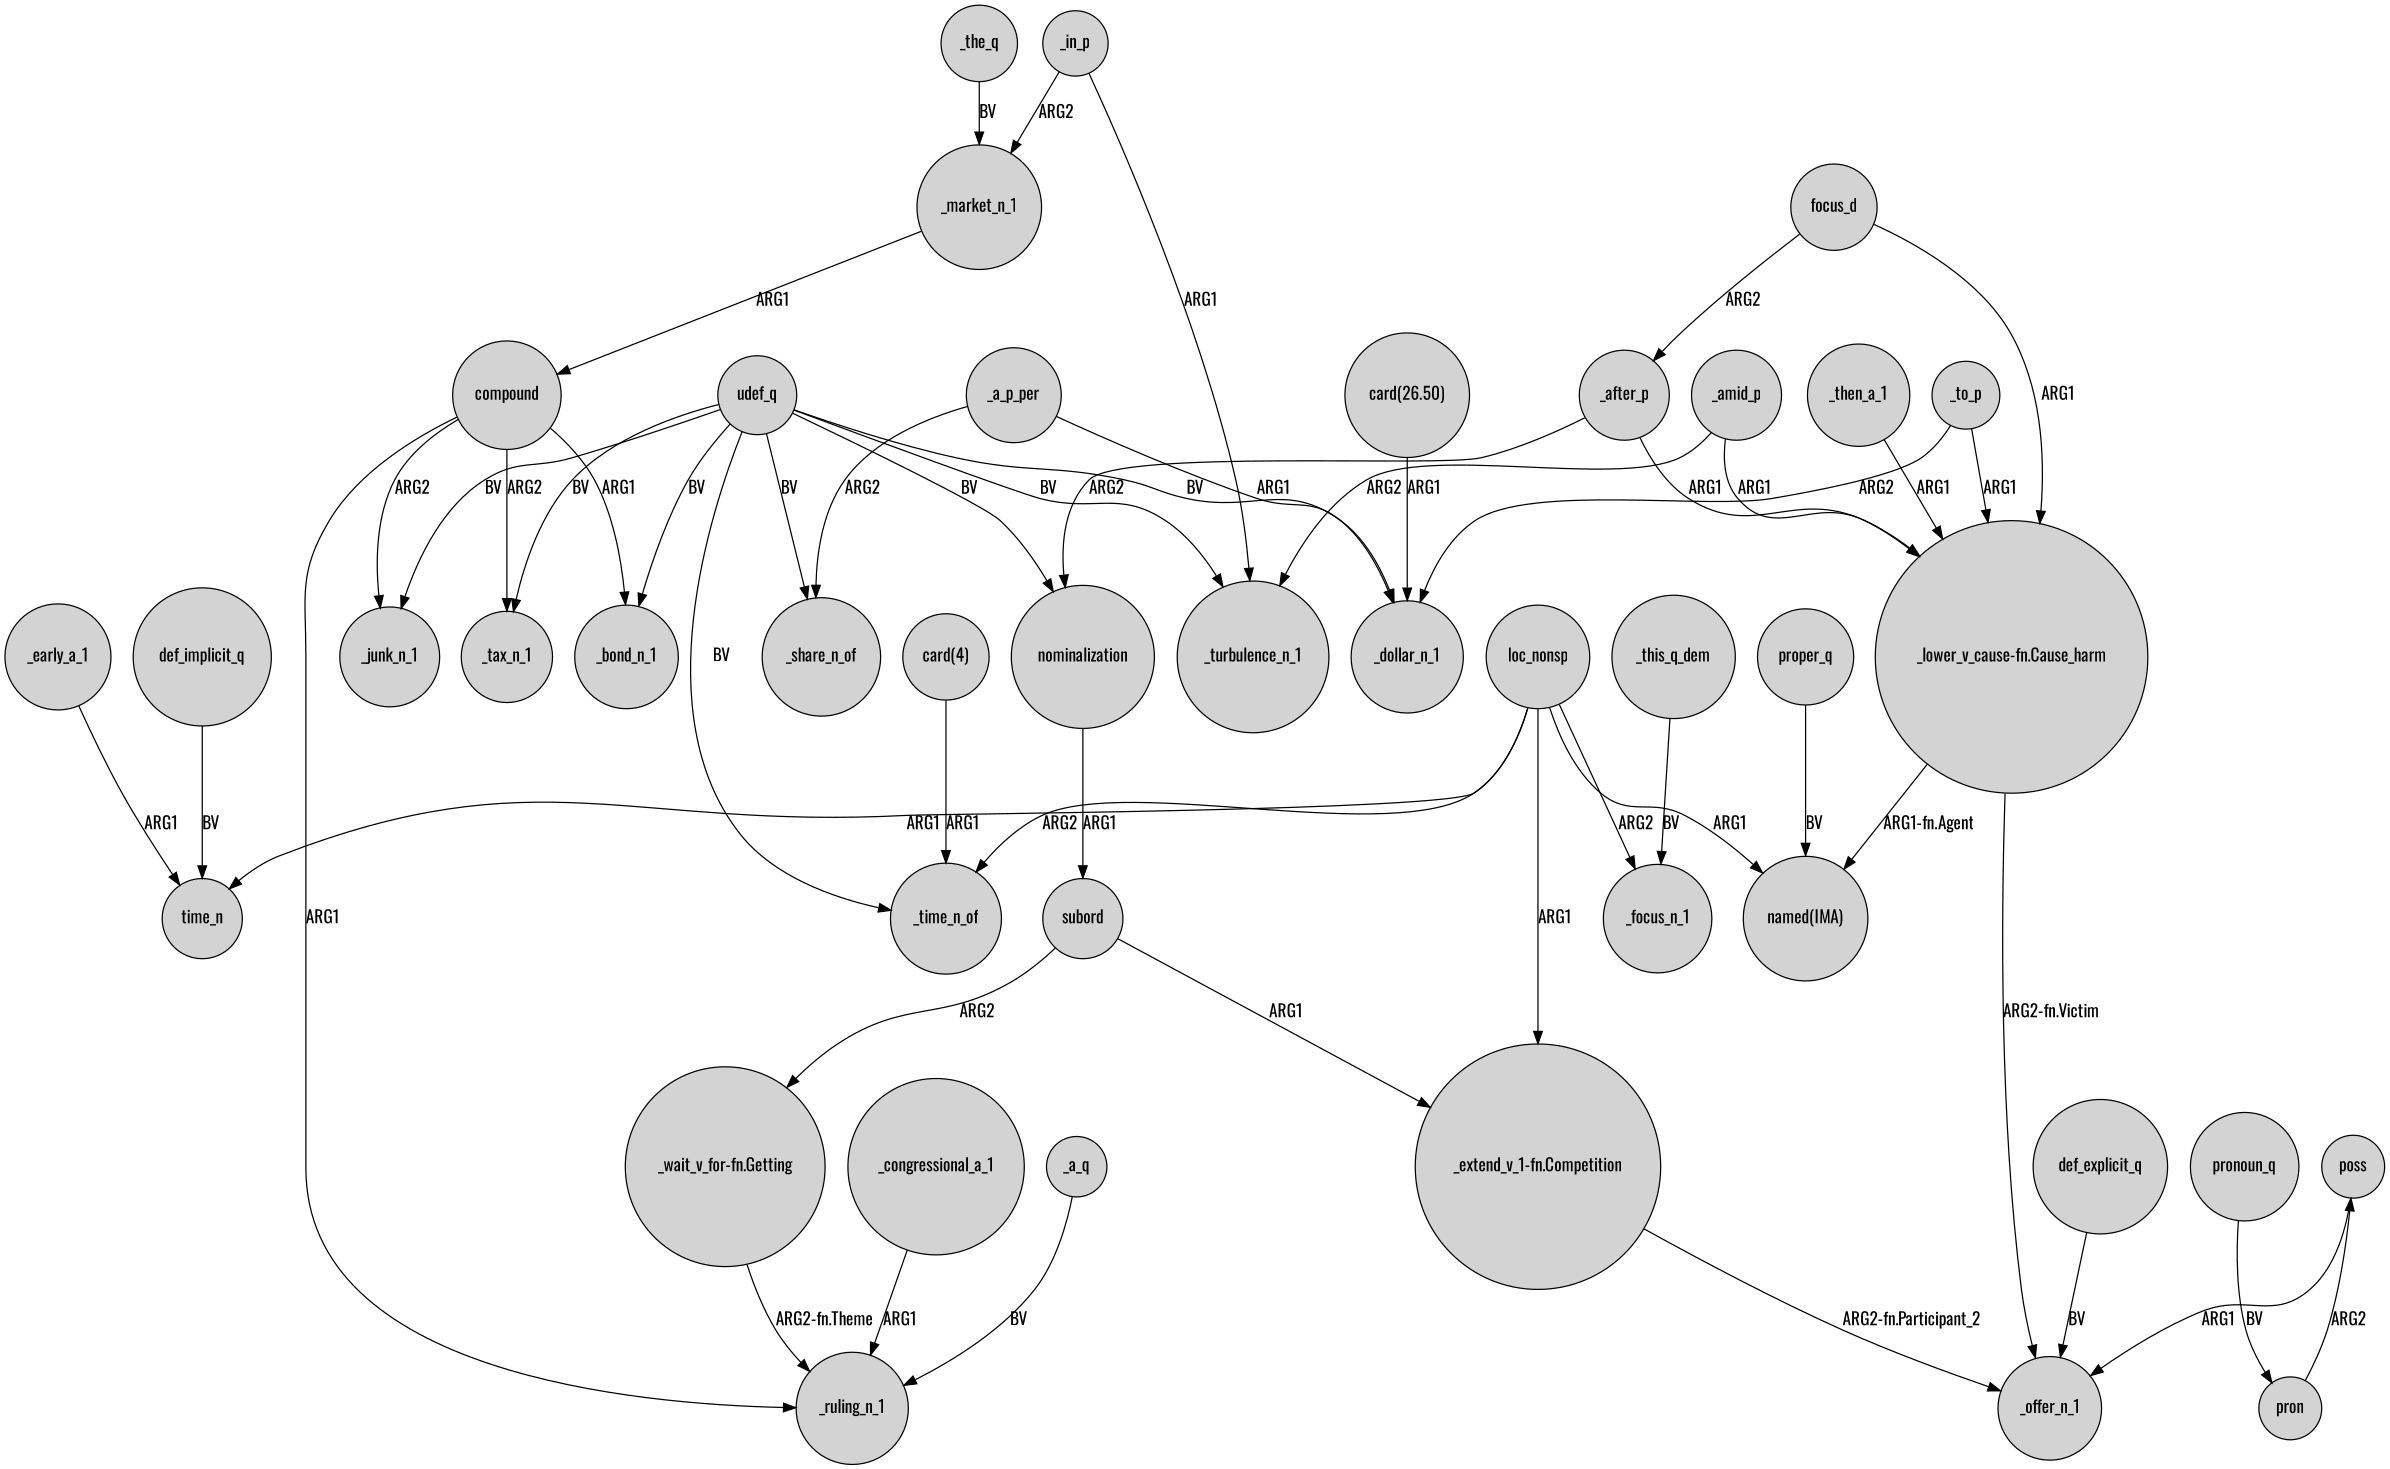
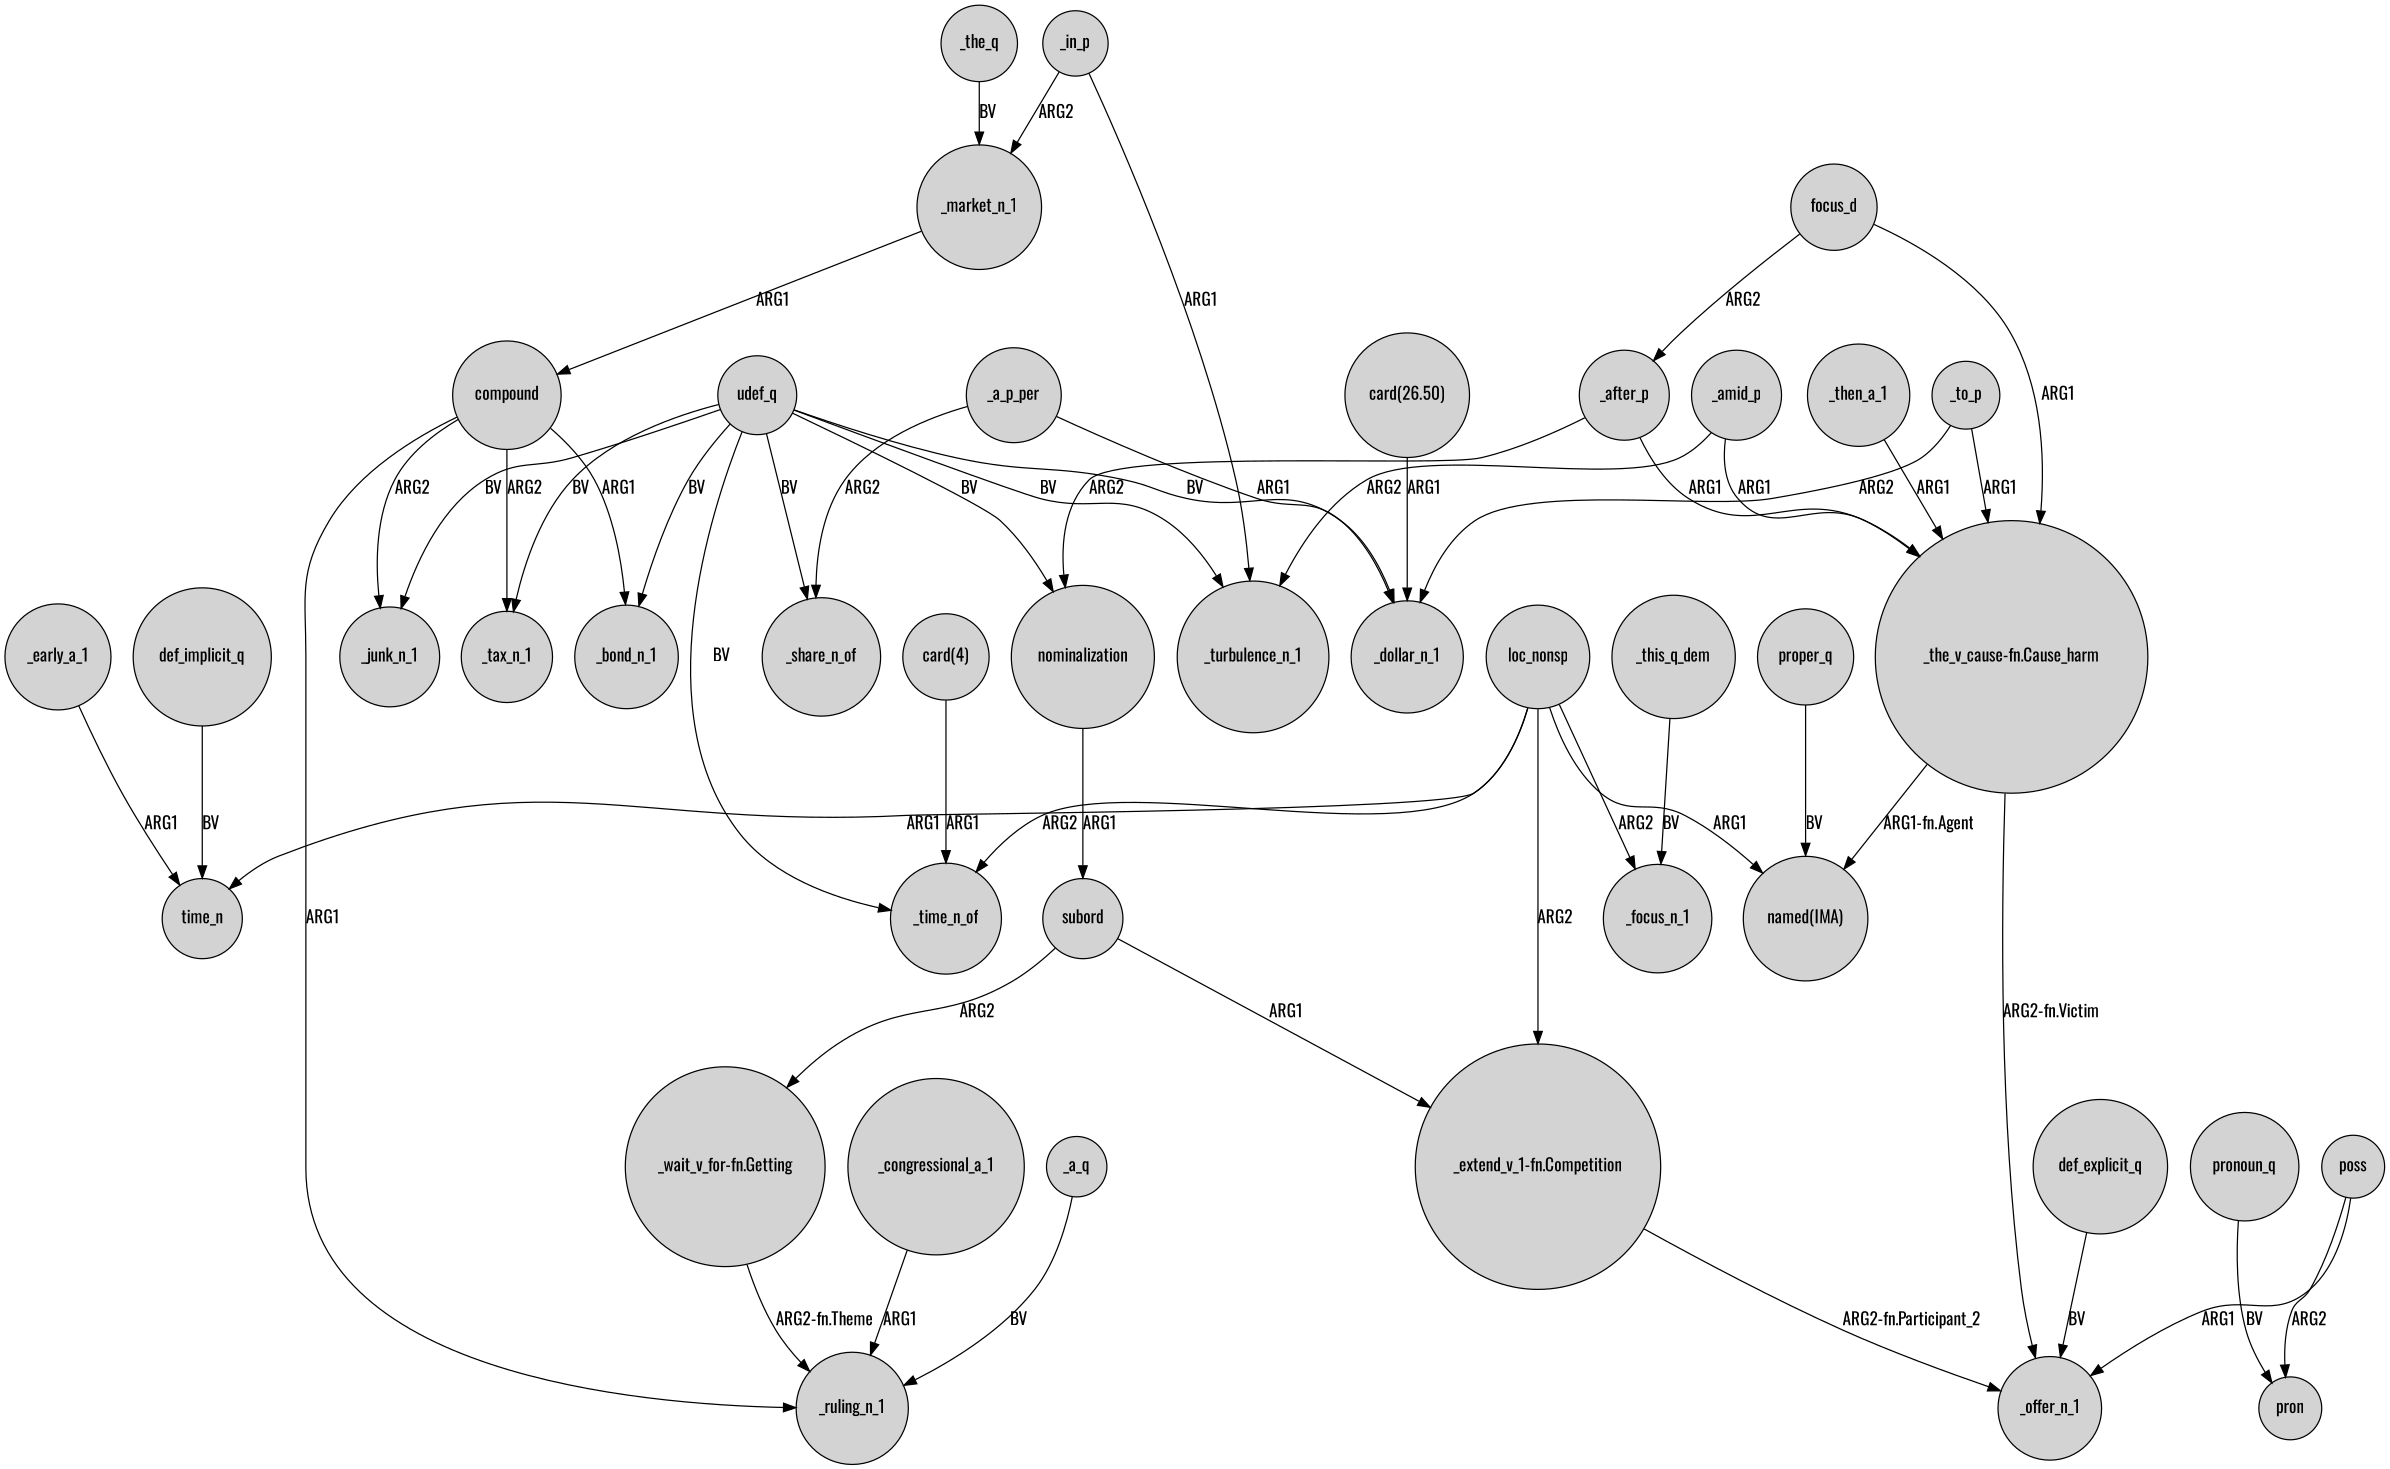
(2012, 657) -> (2012, 657)
(1555, 919) -> (1555, 919)
(2336, 1298) -> (2327, 1253)
